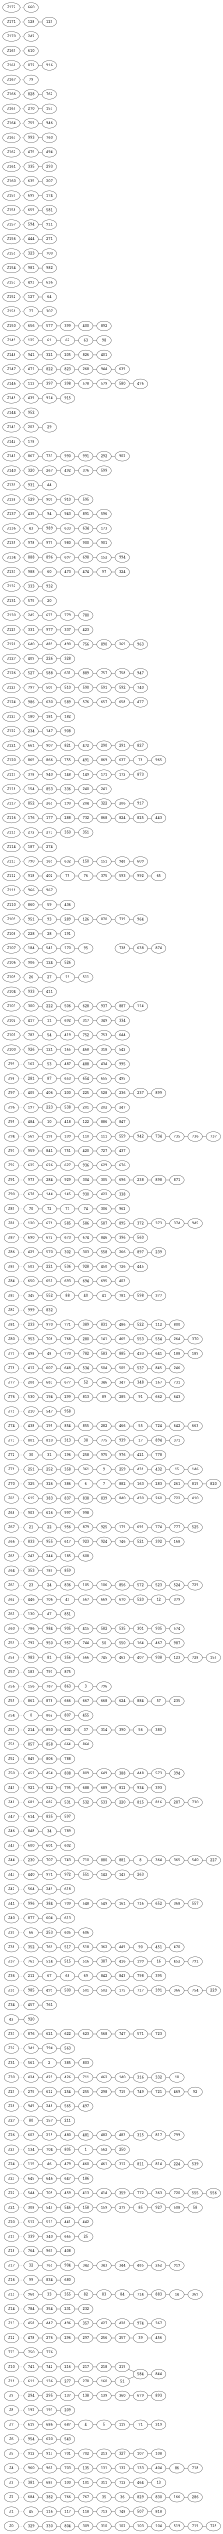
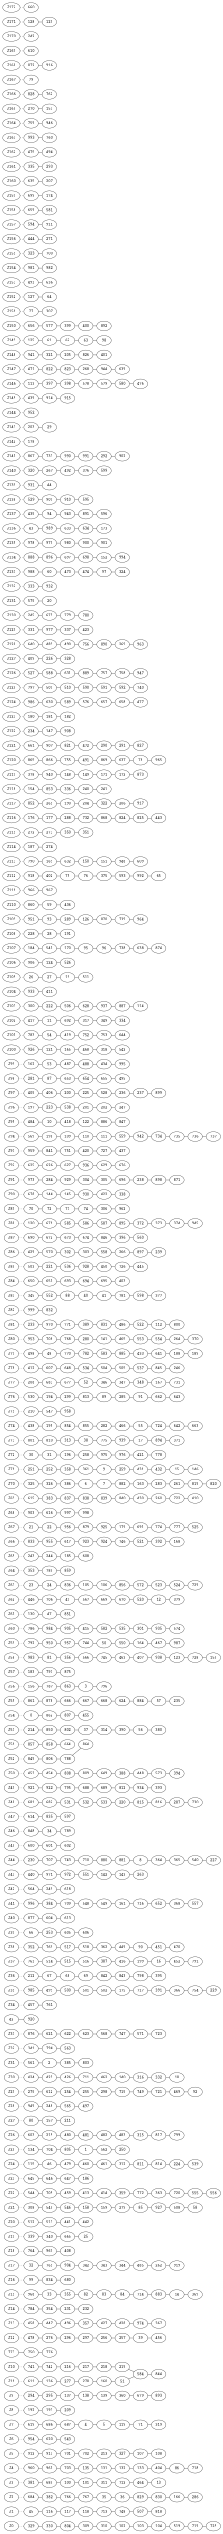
none -> (104, 948)
(77, 1745) -> (77, 1752)
